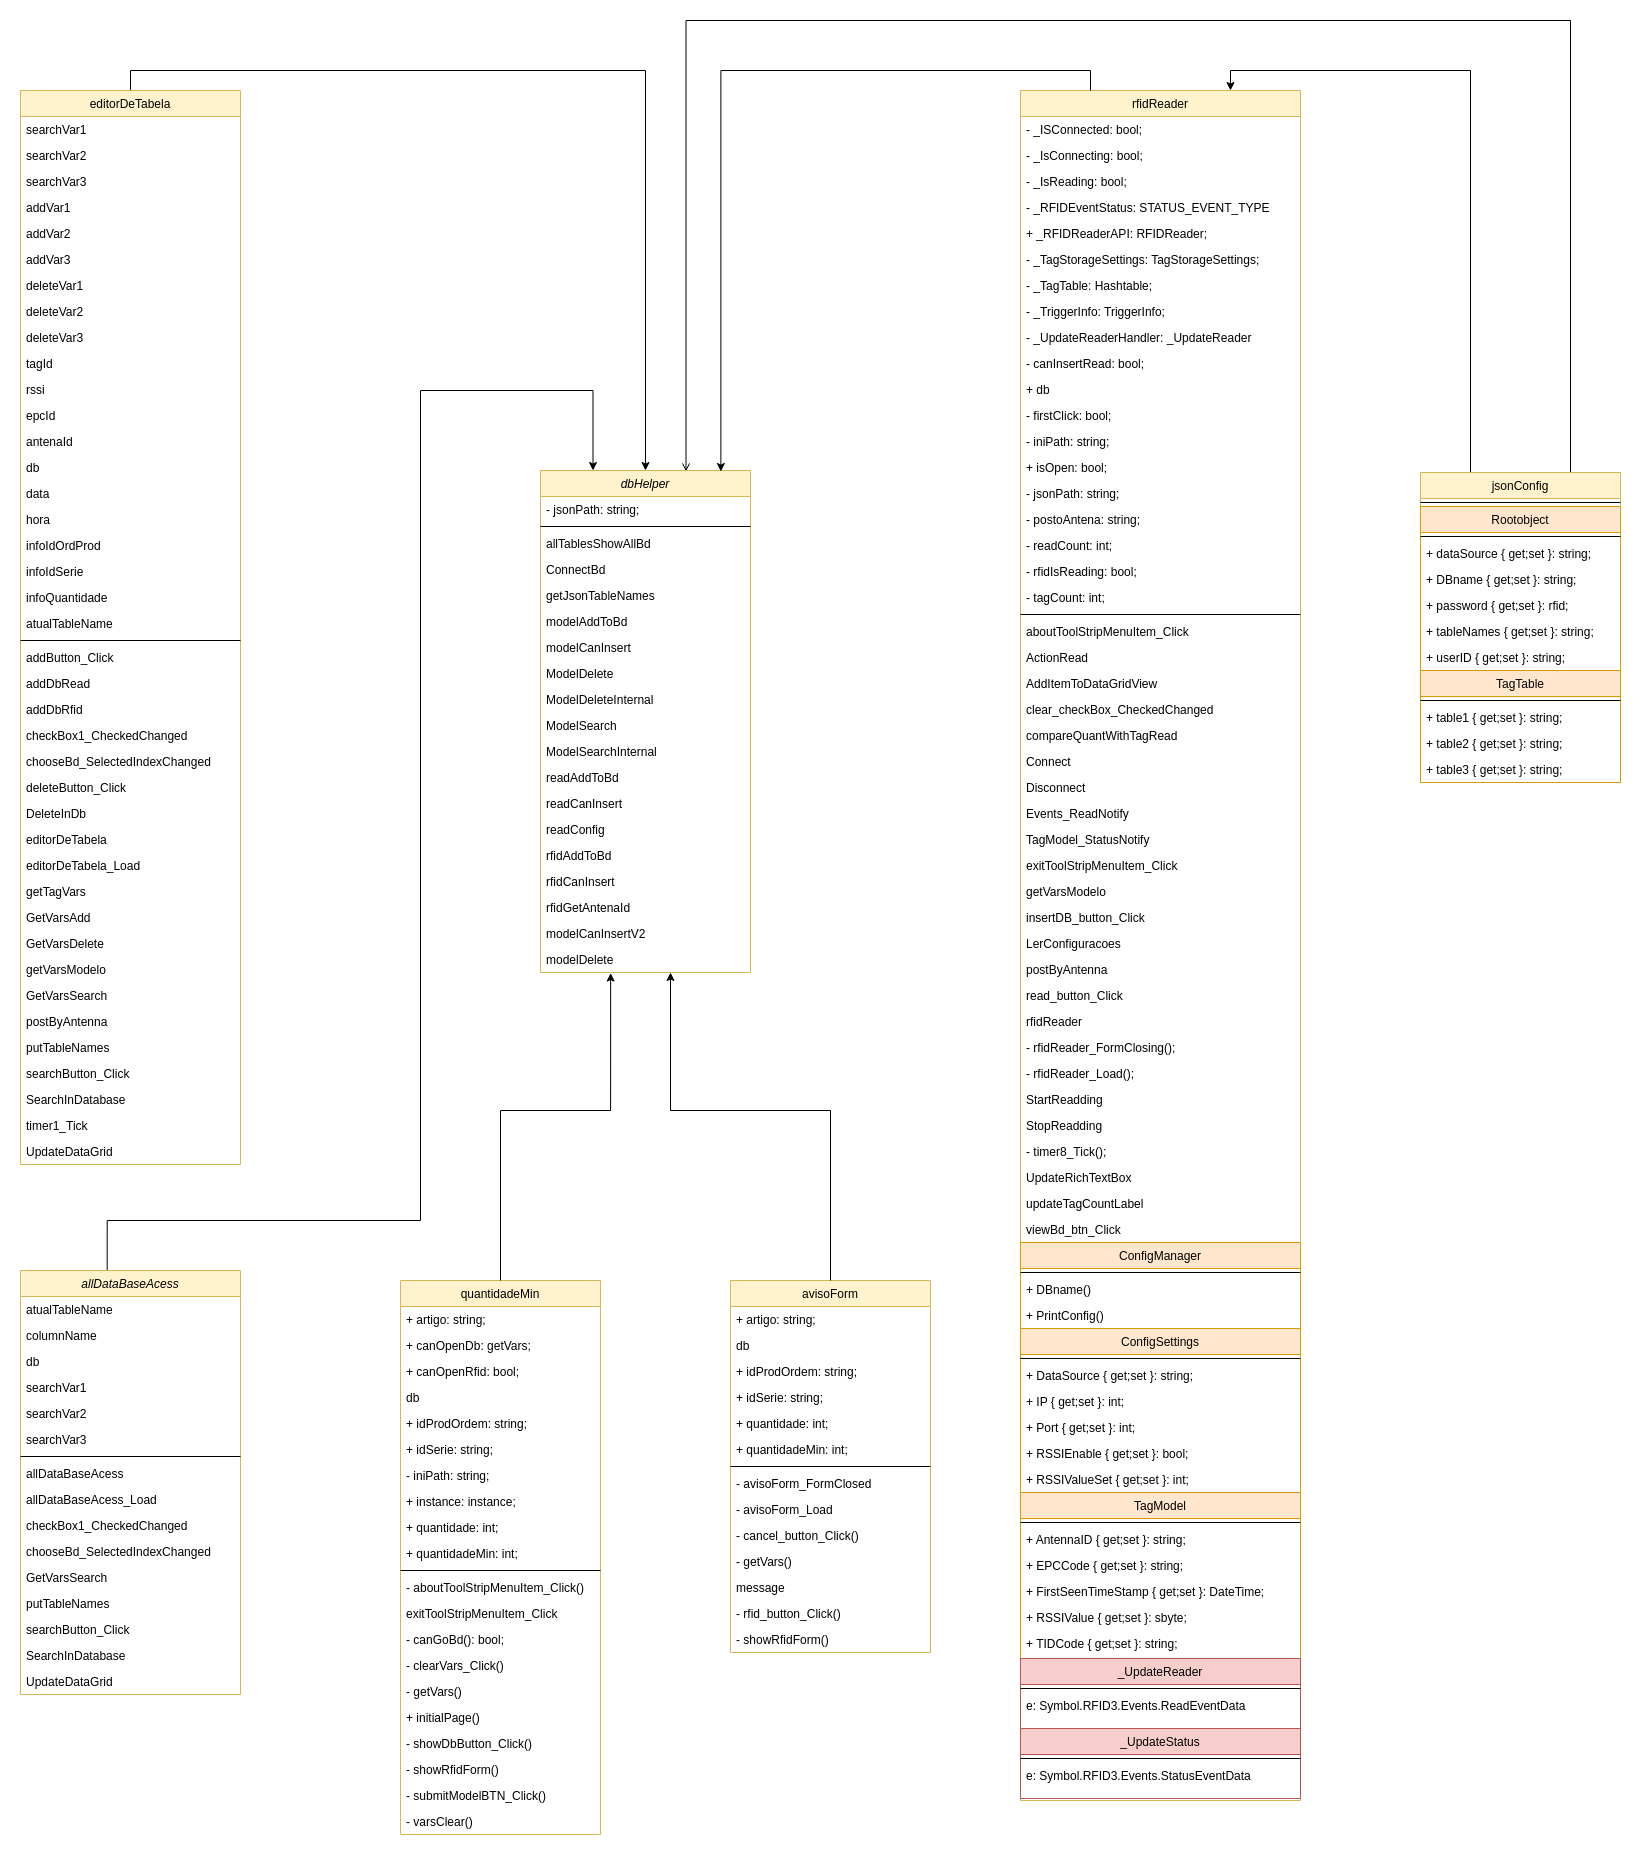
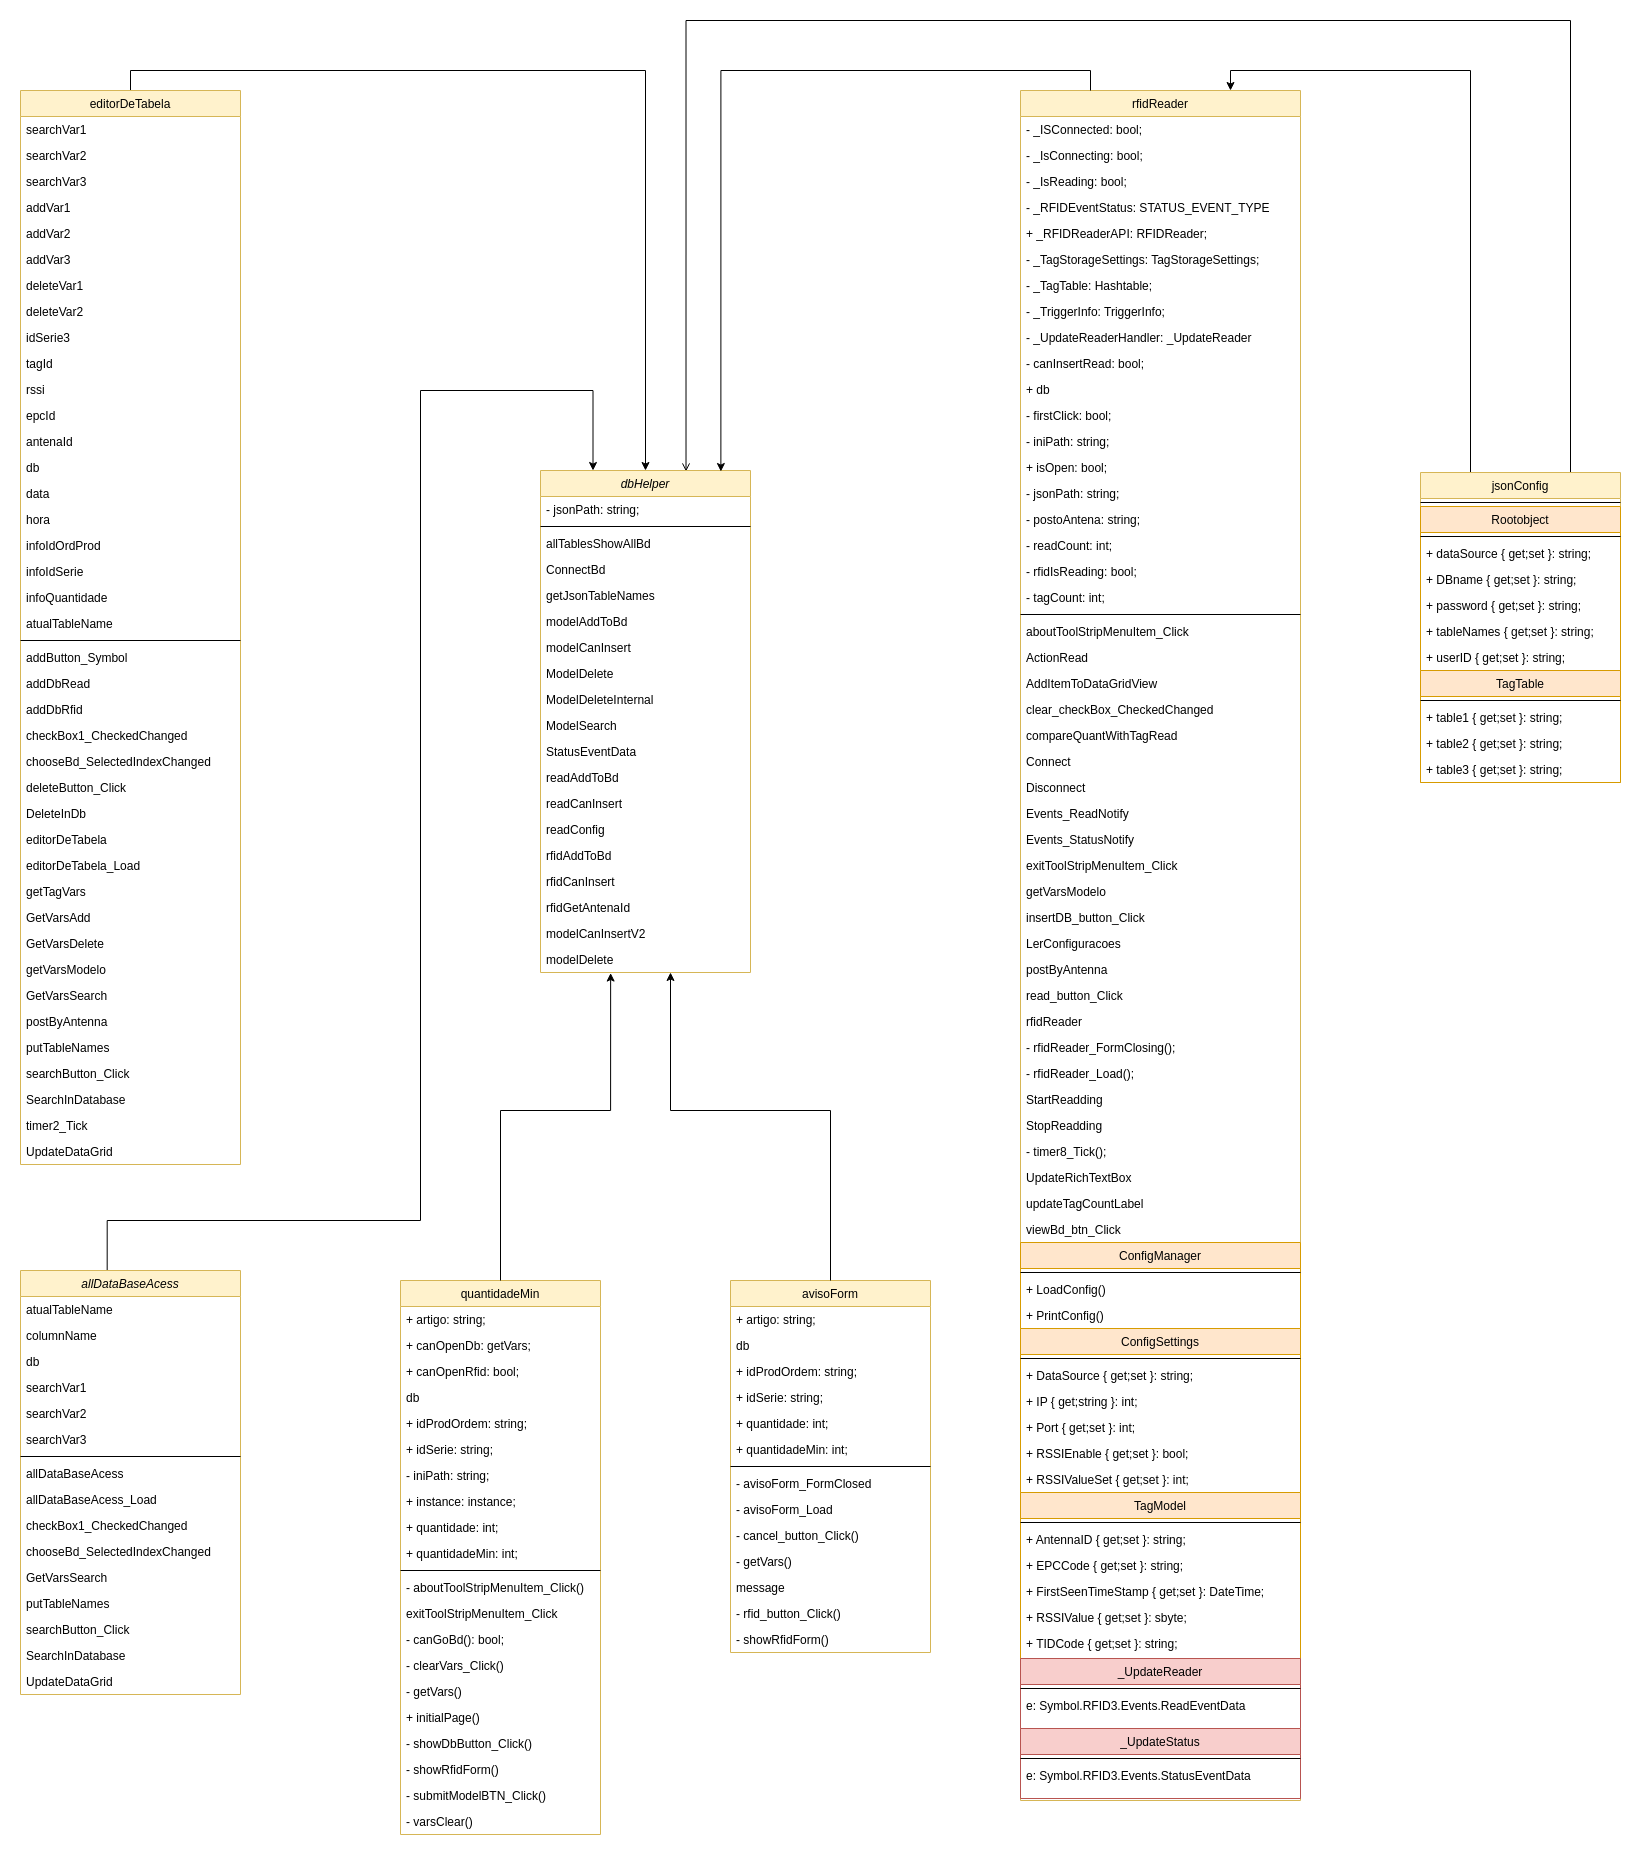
(58, 338) -> (50, 338)
(1509, 606) -> (1516, 606)
(73, 658) -> (78, 658)
(607, 752) -> (596, 752)
(1093, 840) -> (1088, 840)
(60, 1126) -> (60, 1126)
(1058, 1290) -> (1070, 1290)
(1086, 1402) -> (1094, 1402)
